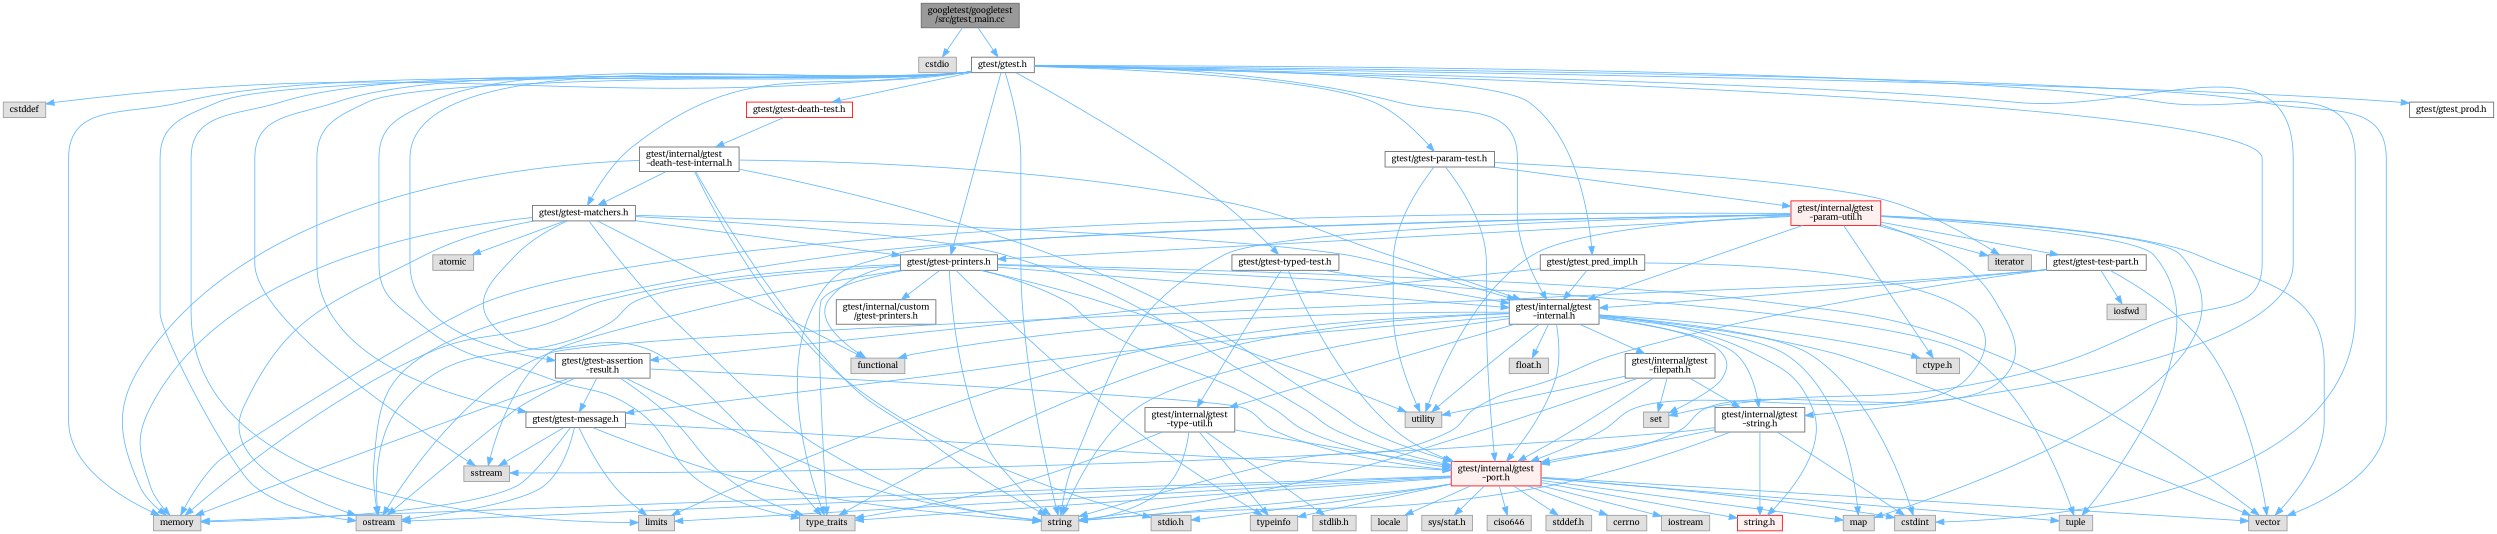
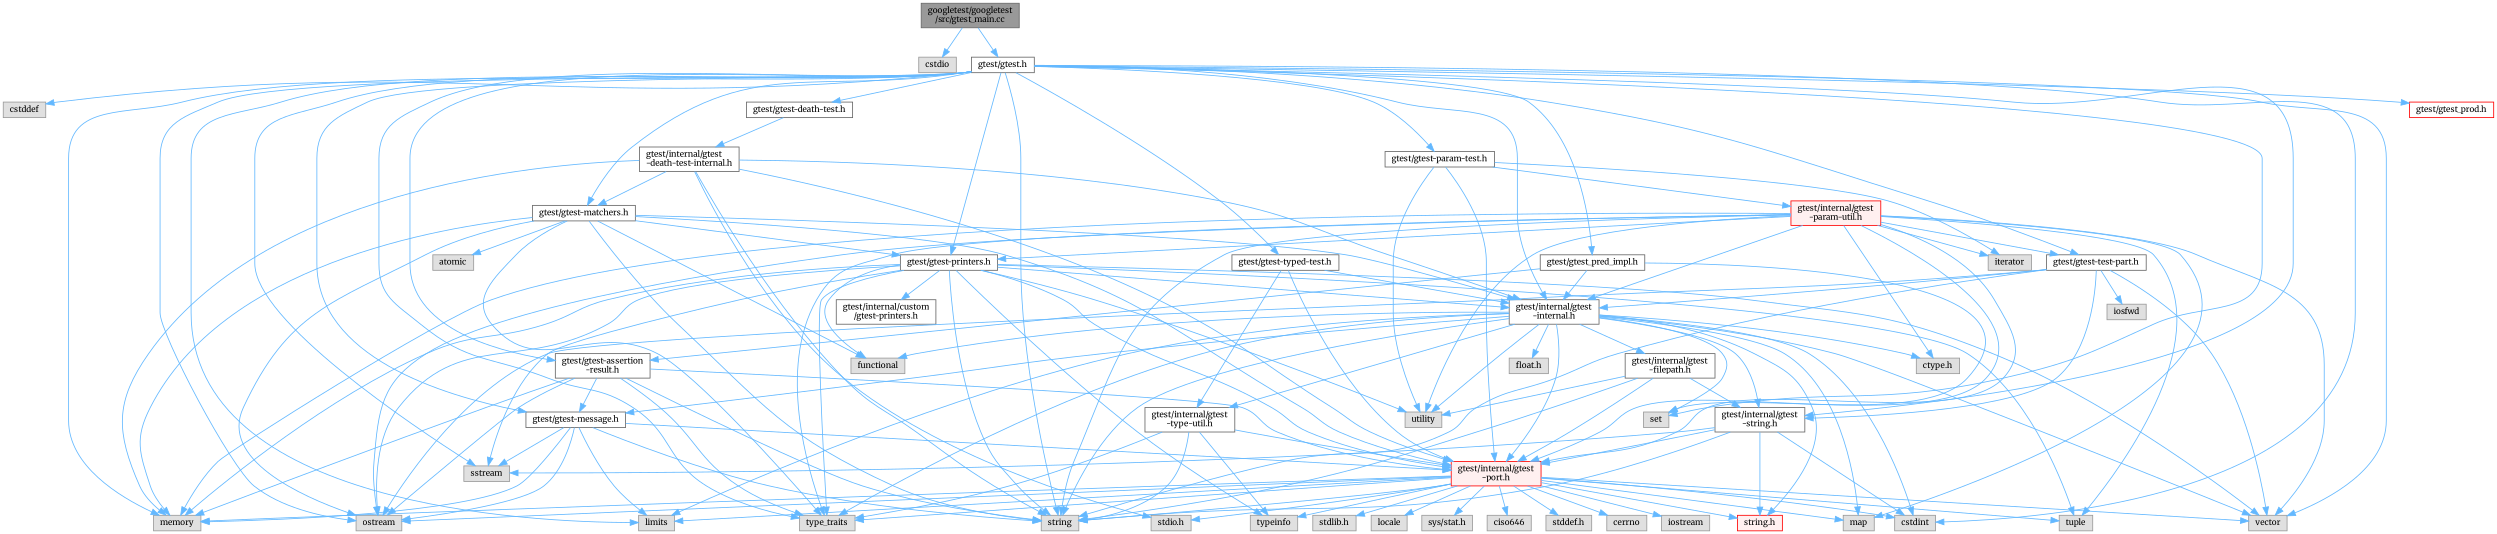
none -> (1563, 105)
(800, 110) -> (800, 110)
(2452, 110) -> (2452, 110)
(1664, 391) -> (1997, 346)
none -> (1995, 401)
(1265, 473) -> (1413, 499)
